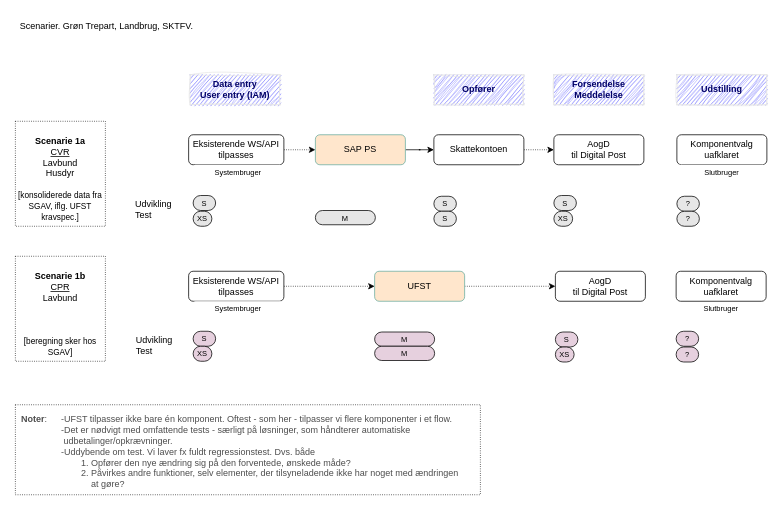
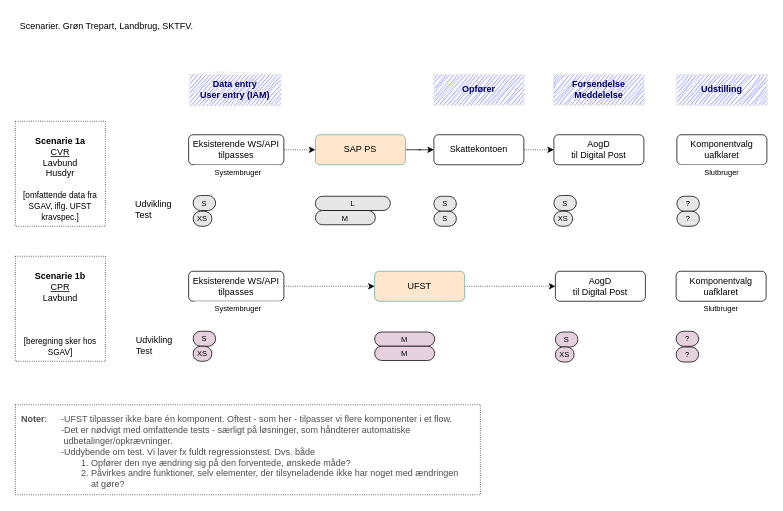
(60, 174) -> (60, 174)
none -> (353, 203)
